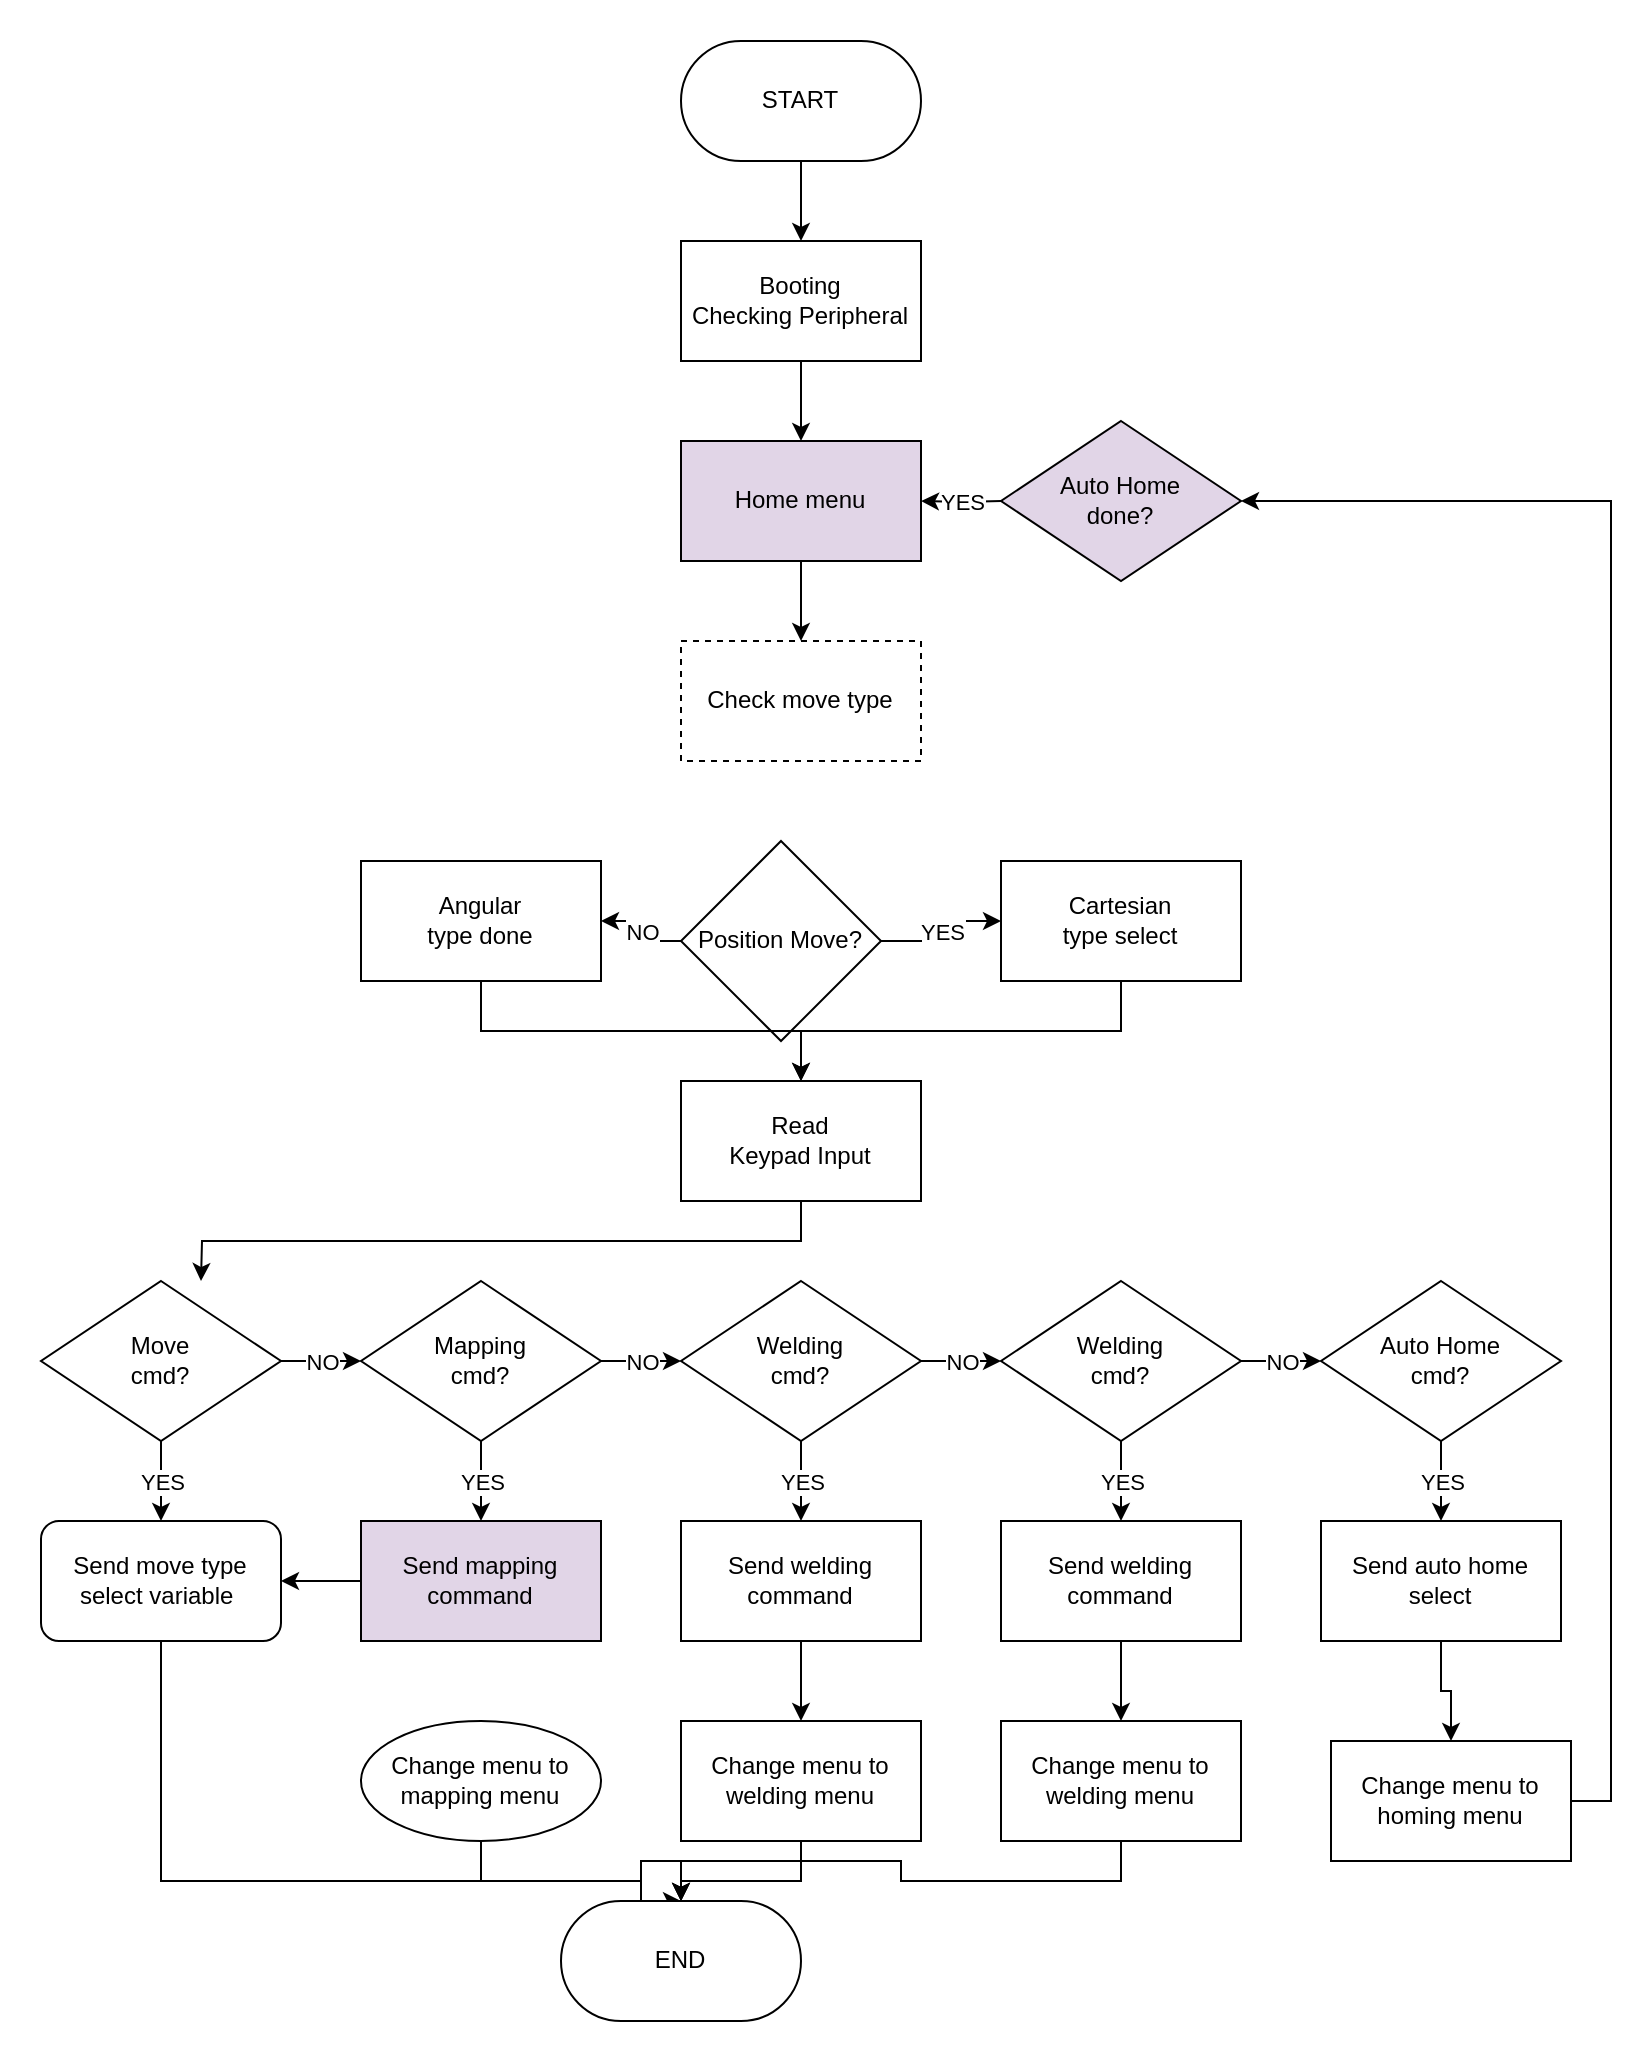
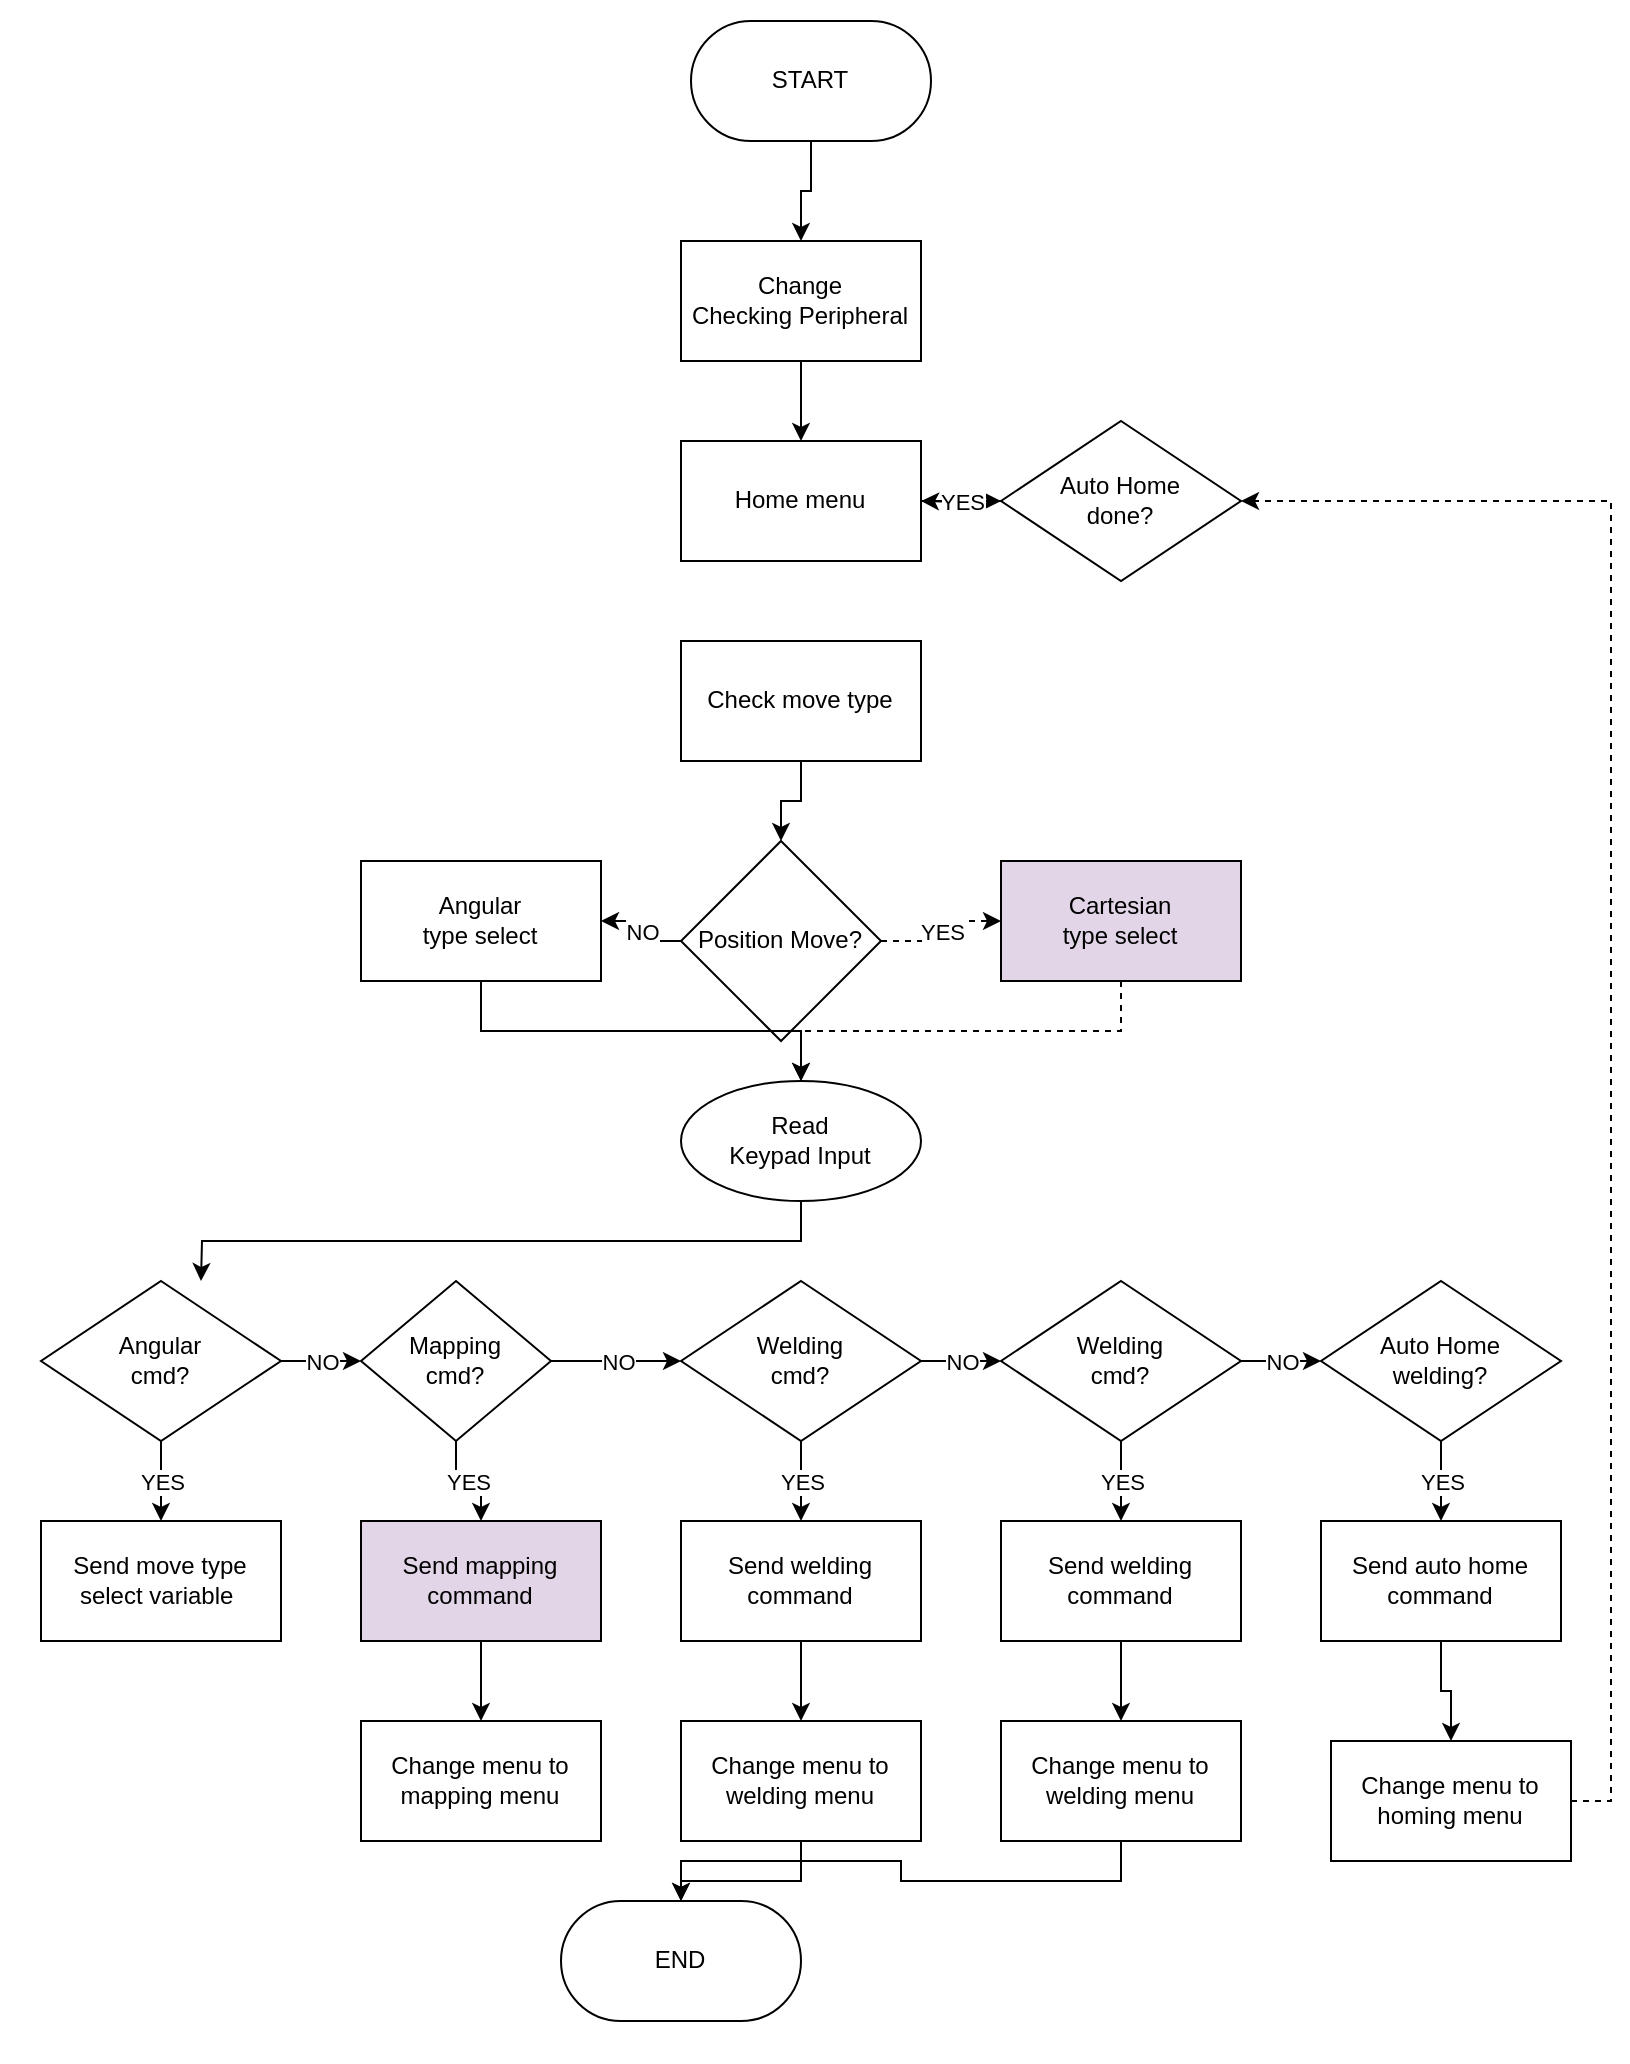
(801, 101) -> (811, 81)
(801, 301) -> (801, 301)
(801, 501) -> (801, 501)
(1121, 501) -> (1121, 501)
(801, 594) -> (922, 501)
(801, 701) -> (801, 701)
none -> (798, 801)
(481, 921) -> (481, 921)
(1121, 921) -> (1121, 921)
(901, 941) -> (901, 941)
(1611, 992) -> (1611, 992)
(986, 1031) -> (986, 1031)
(801, 1141) -> (801, 1141)
(161, 1361) -> (161, 1361)
(481, 1361) -> (456, 1361)
(1441, 1361) -> (1441, 1361)
(161, 1581) -> (161, 1581)
(328, 1581) -> (481, 1674)
(1441, 1581) -> (1441, 1581)
(481, 1781) -> (481, 1781)
(651, 1861) -> none
(199, 1881) -> none
